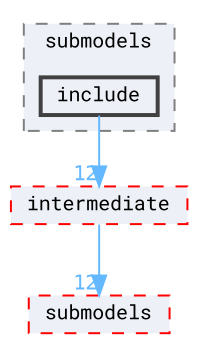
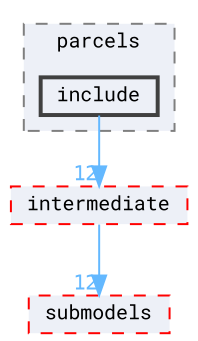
(99, 43) -> (99, 43)
